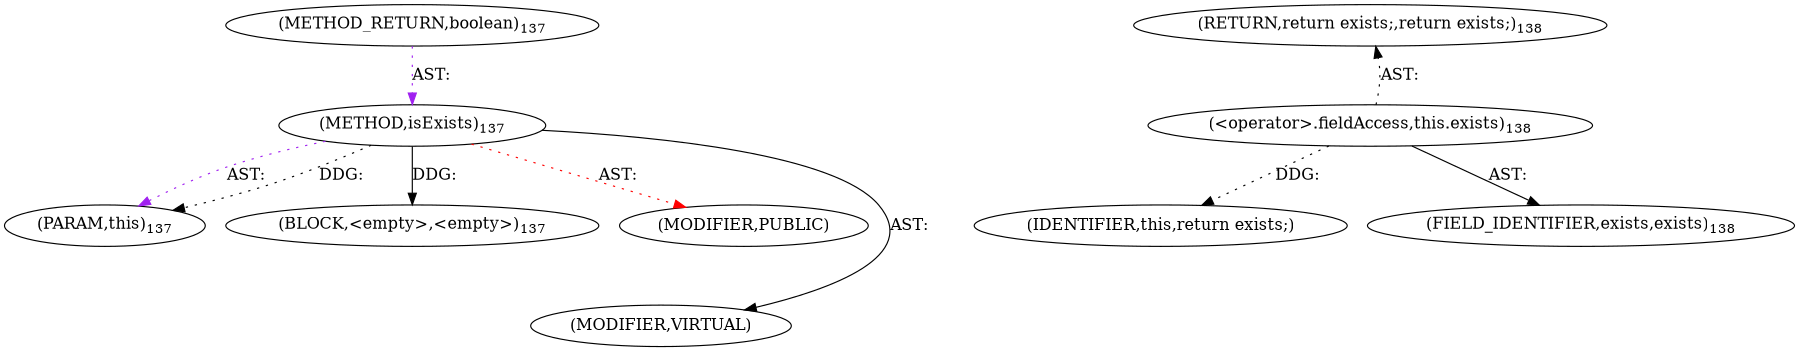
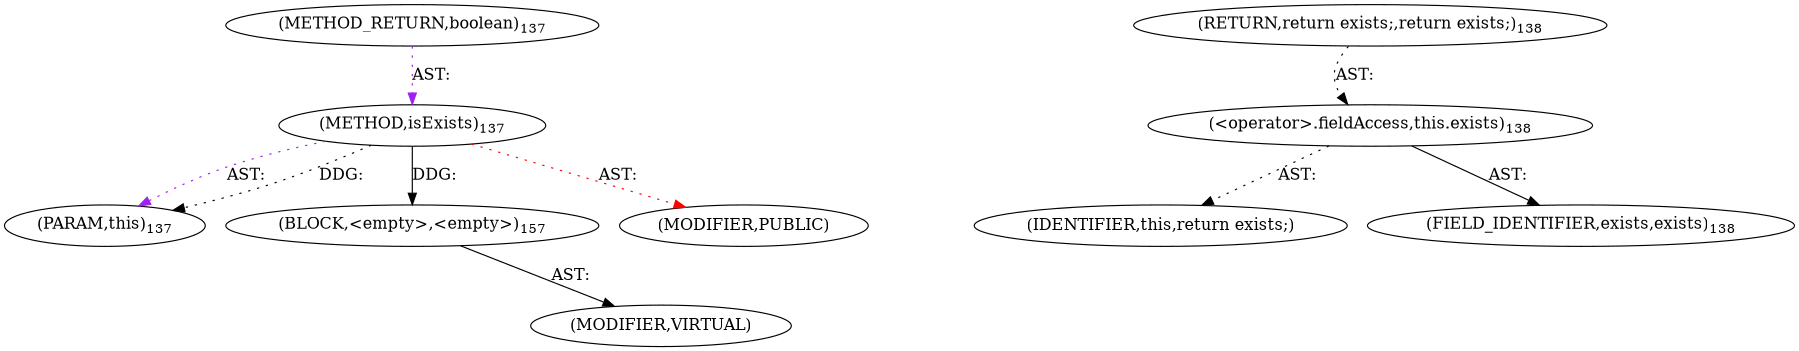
(1380, 81) -> (1335, 69)
(809, 168) -> (532, 274)
(1300, 176) -> (1300, 176)
(533, 224) -> (533, 224)
